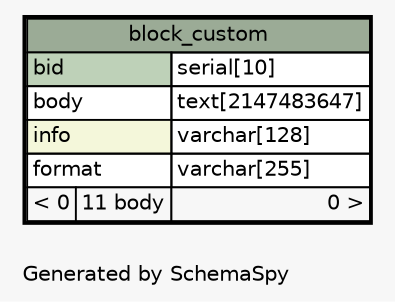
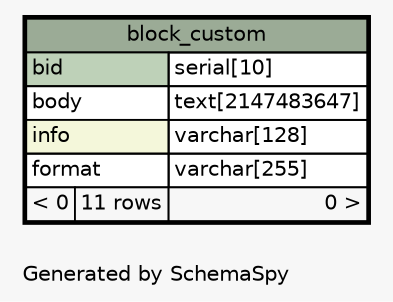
(124, 203) -> (122, 203)
